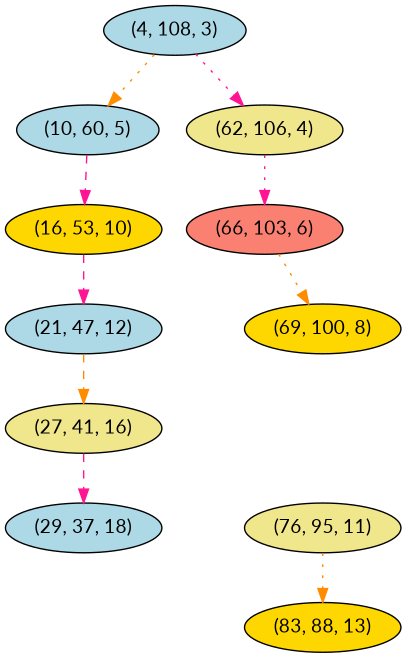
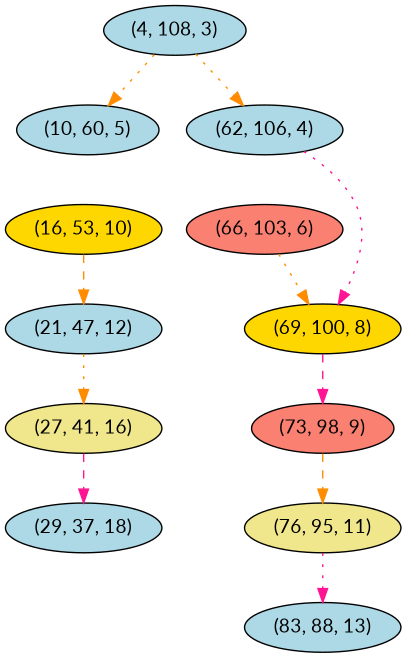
(215, 75) -> (215, 75)
(265, 130) -> (265, 130)
(86, 173) -> none
(265, 173) -> (359, 212)
(84, 272) -> (84, 272)
(84, 372) -> (84, 372)
none -> (323, 428)
(323, 571) -> (323, 571)
(323, 627) -> (323, 627)
